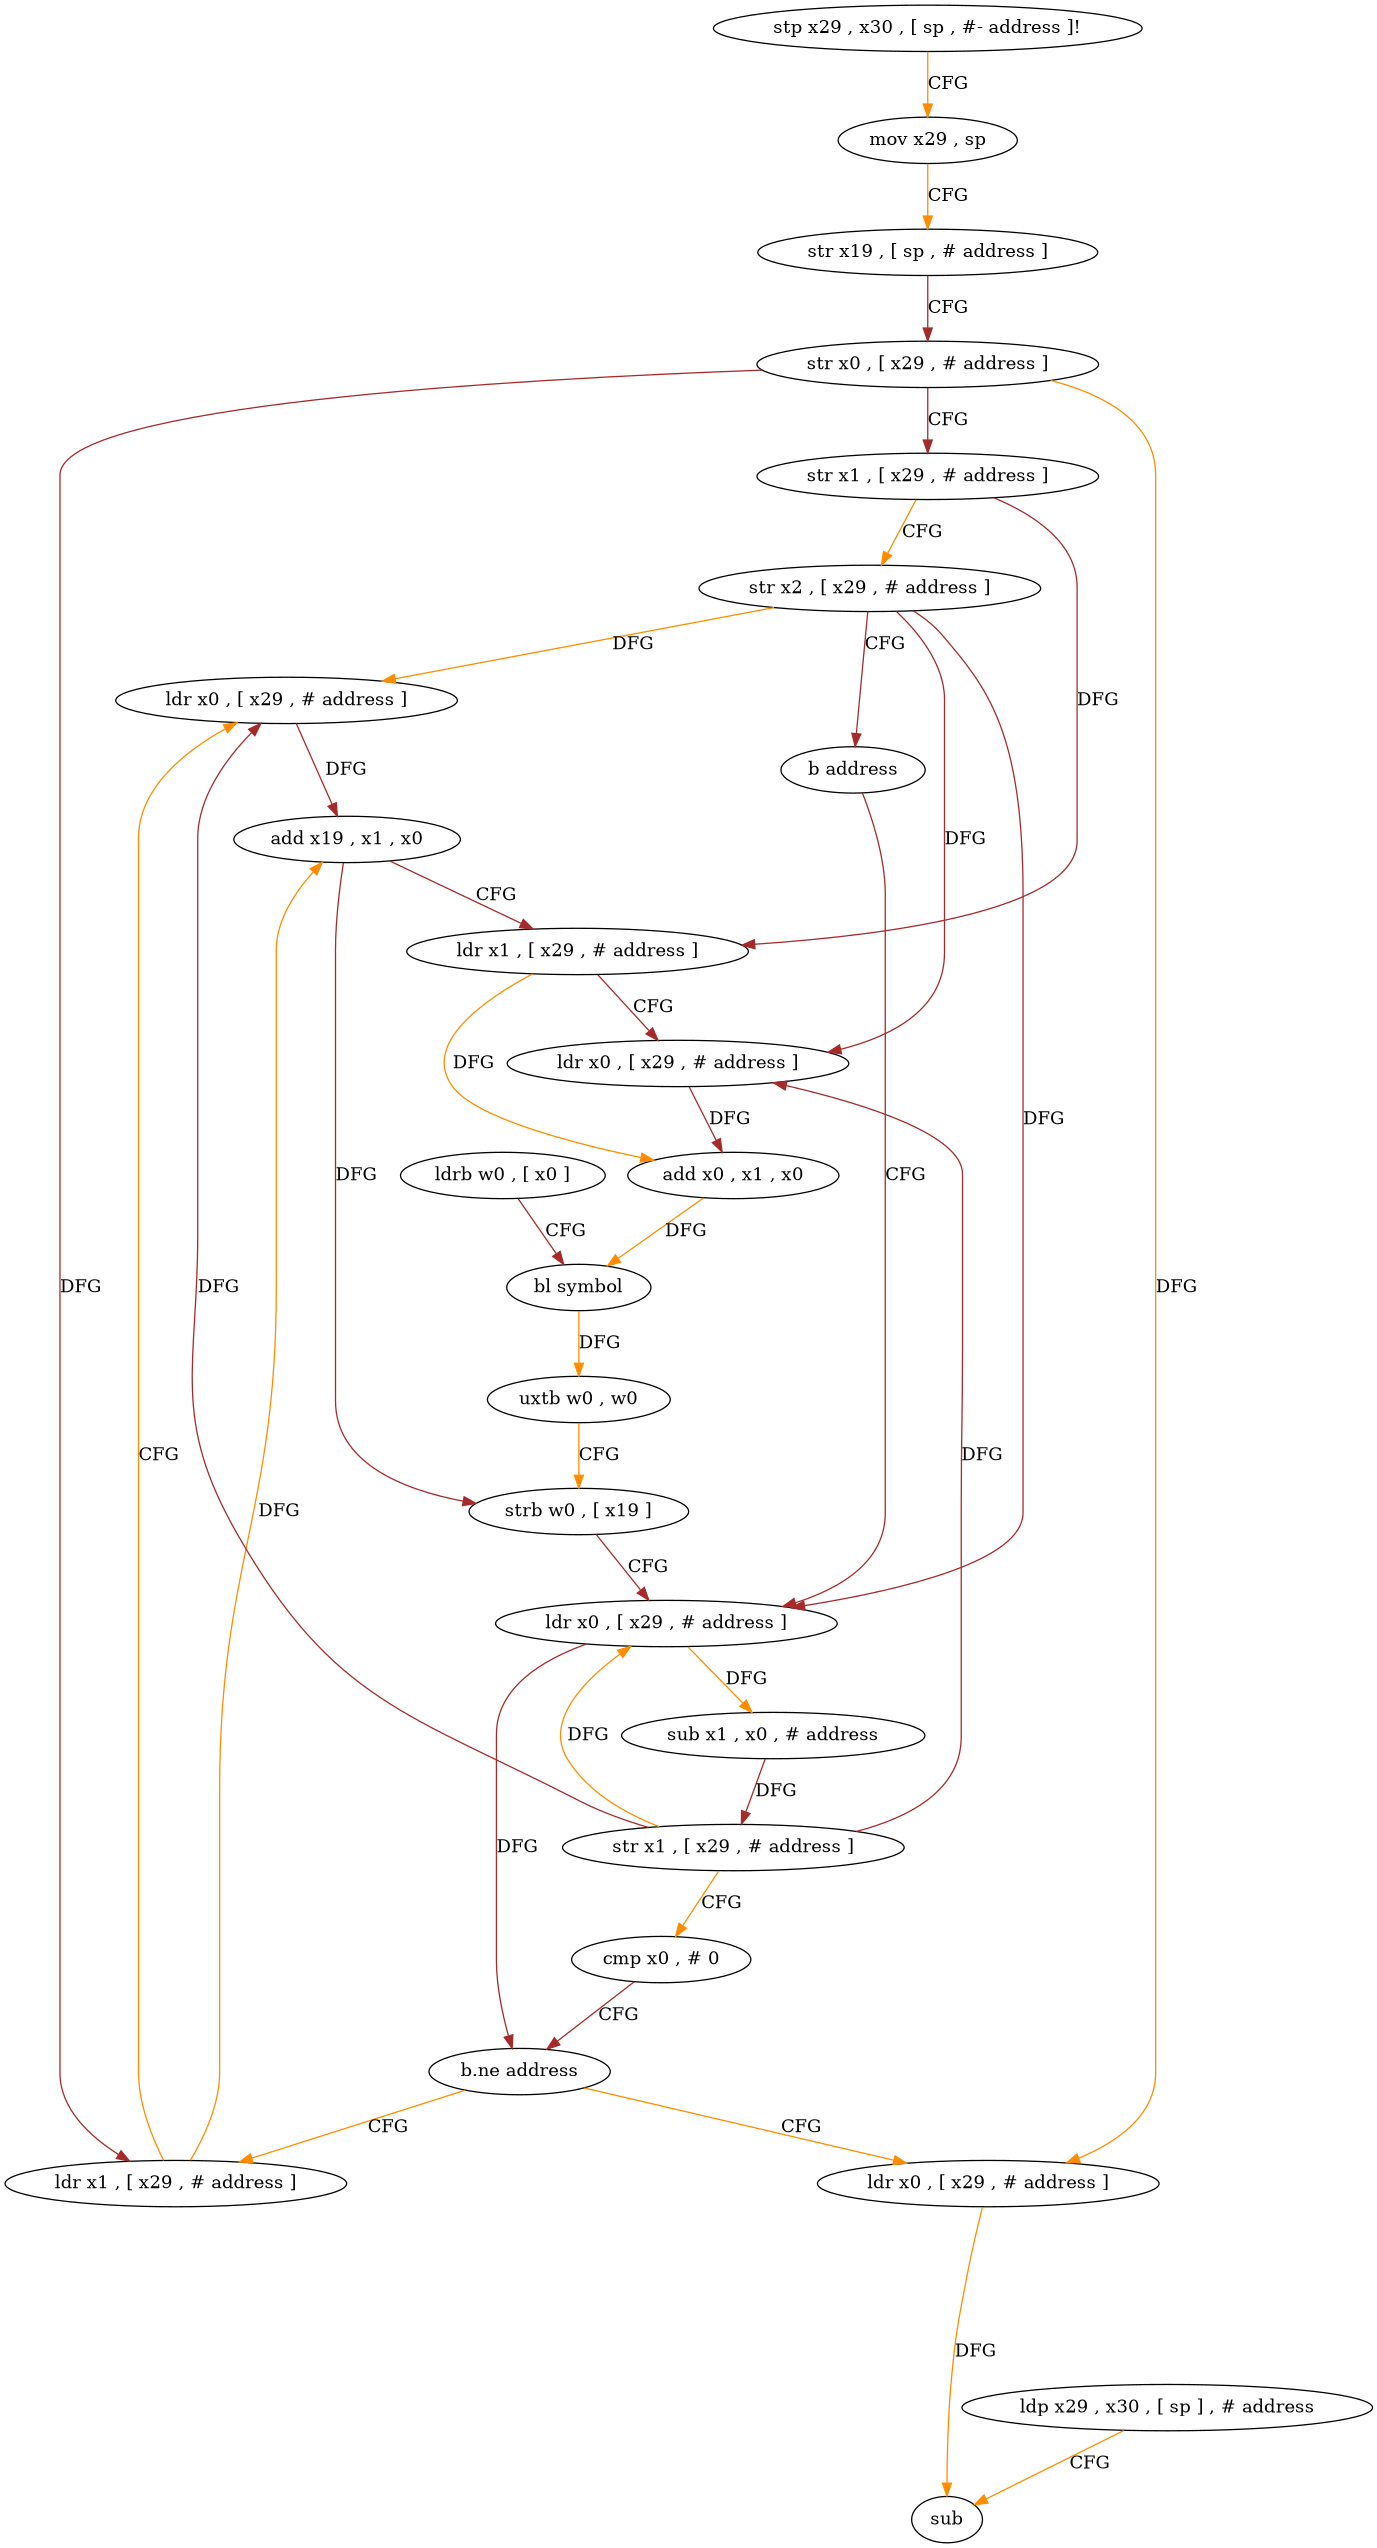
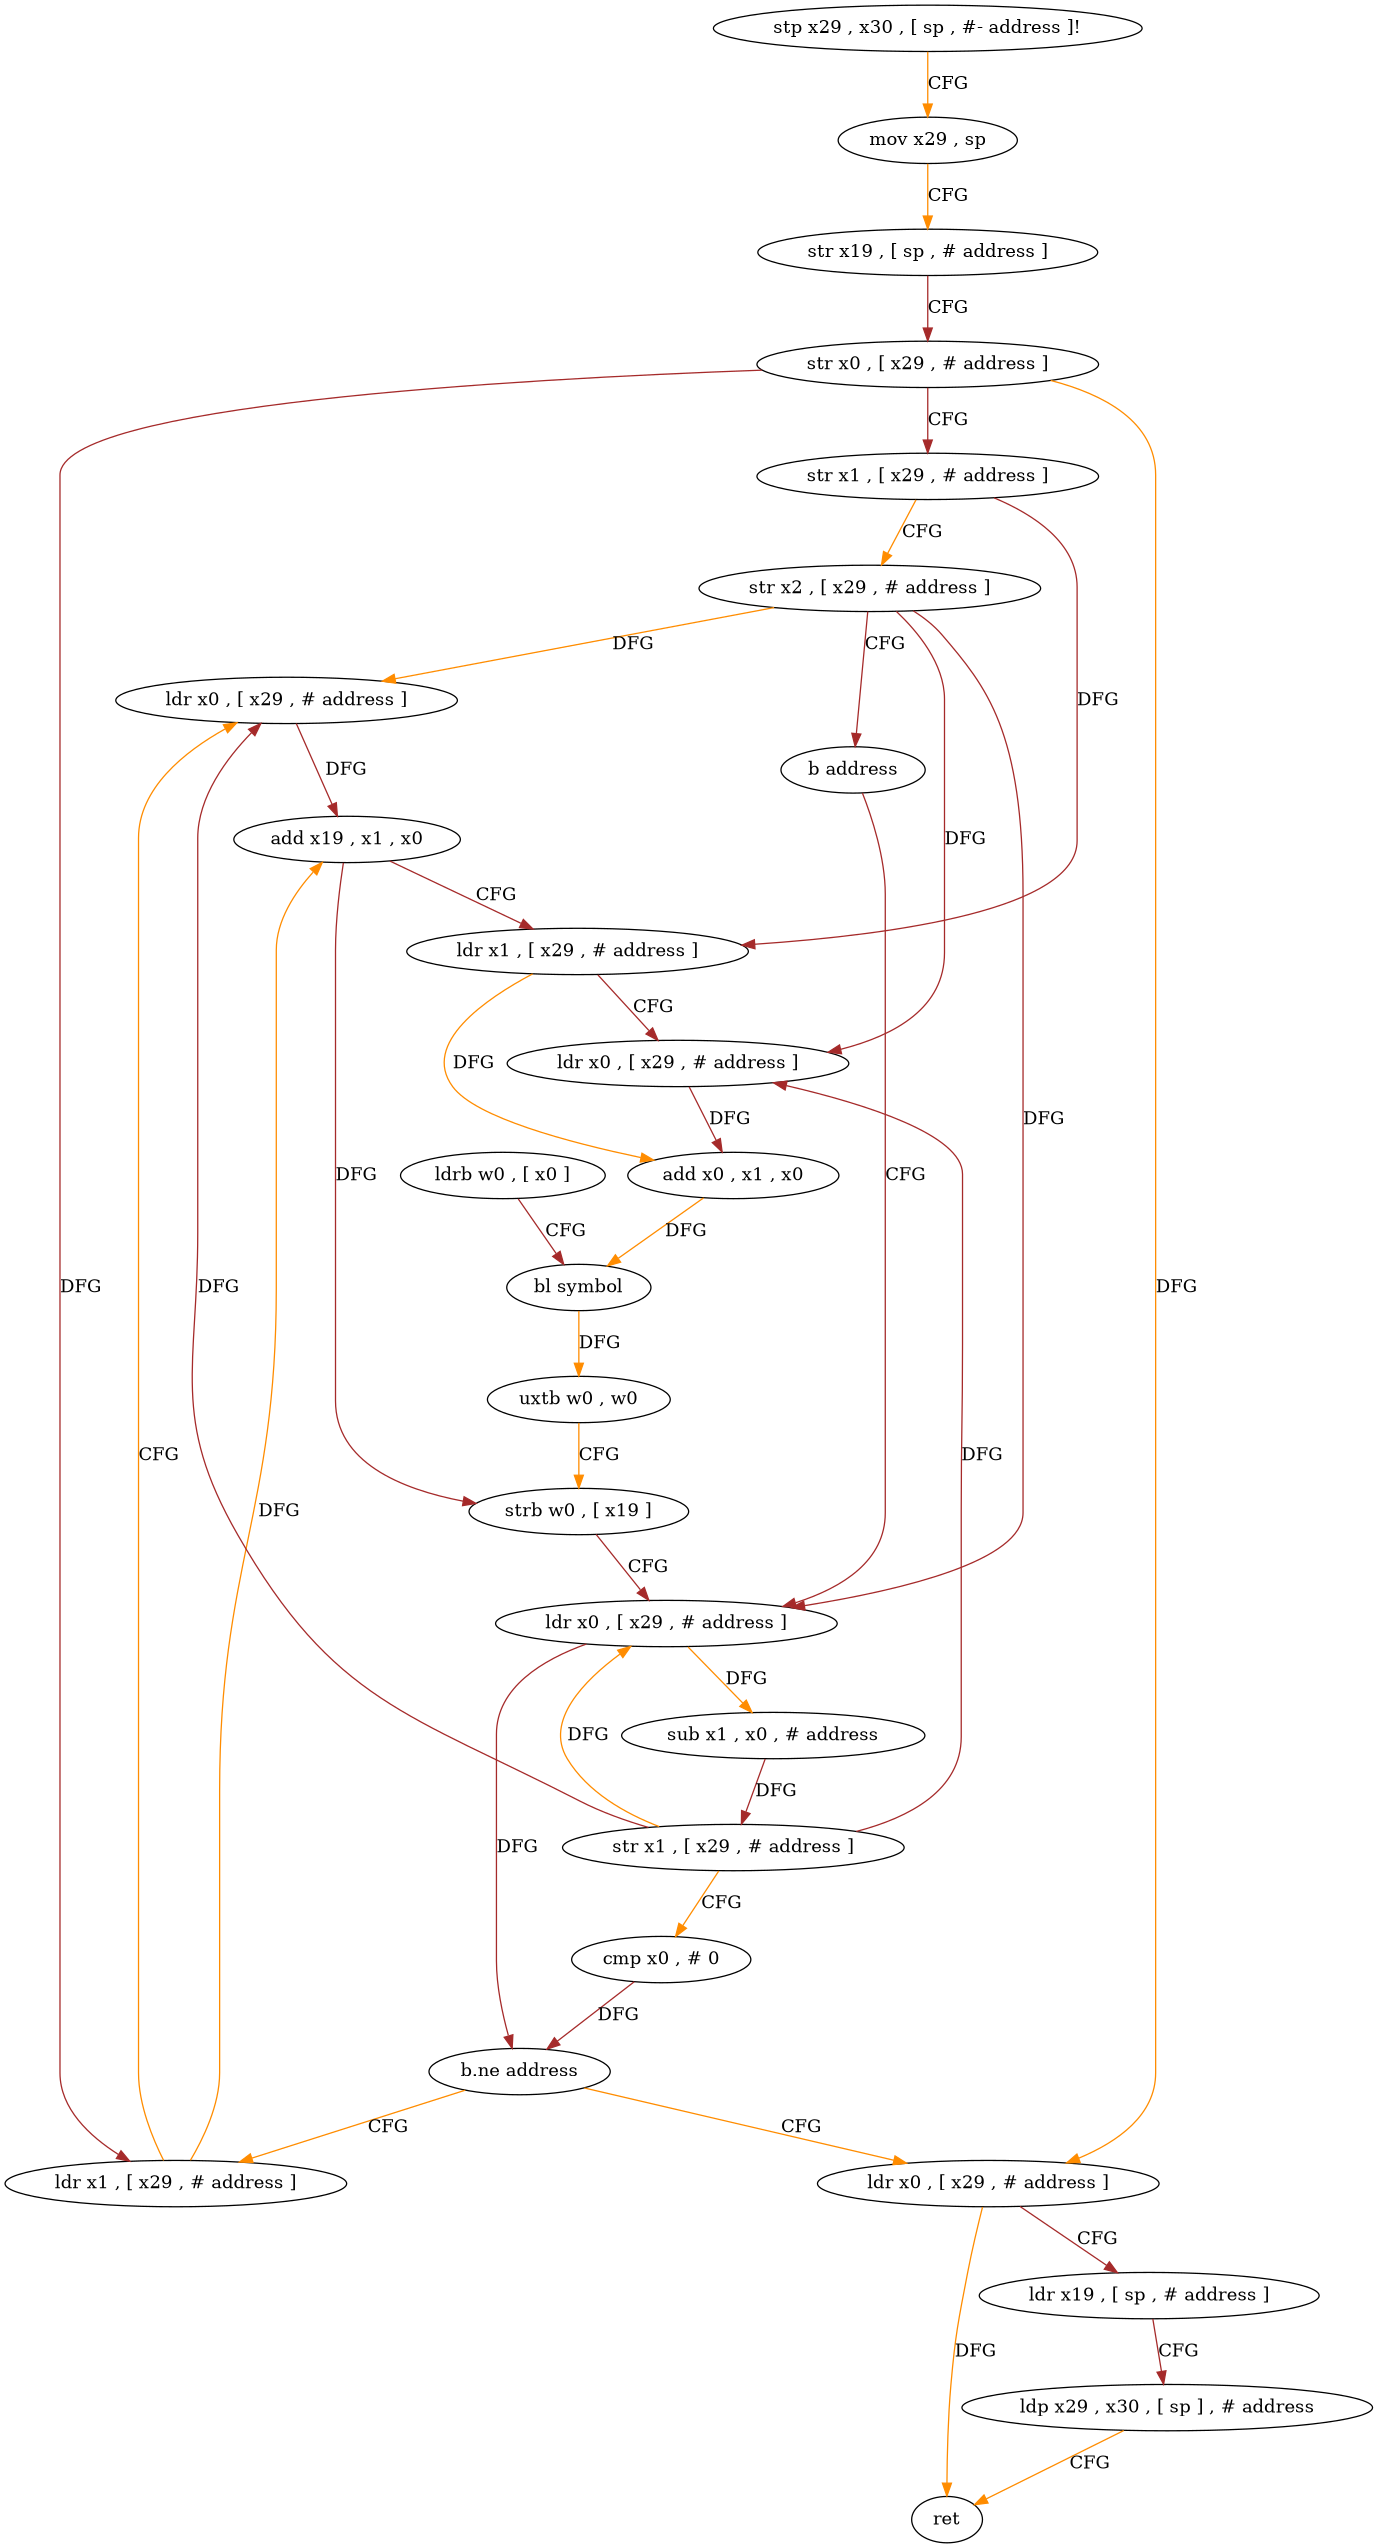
(619, 2016) -> (619, 2016)
none -> (1149, 2296)
(947, 2520) -> (947, 2520)
